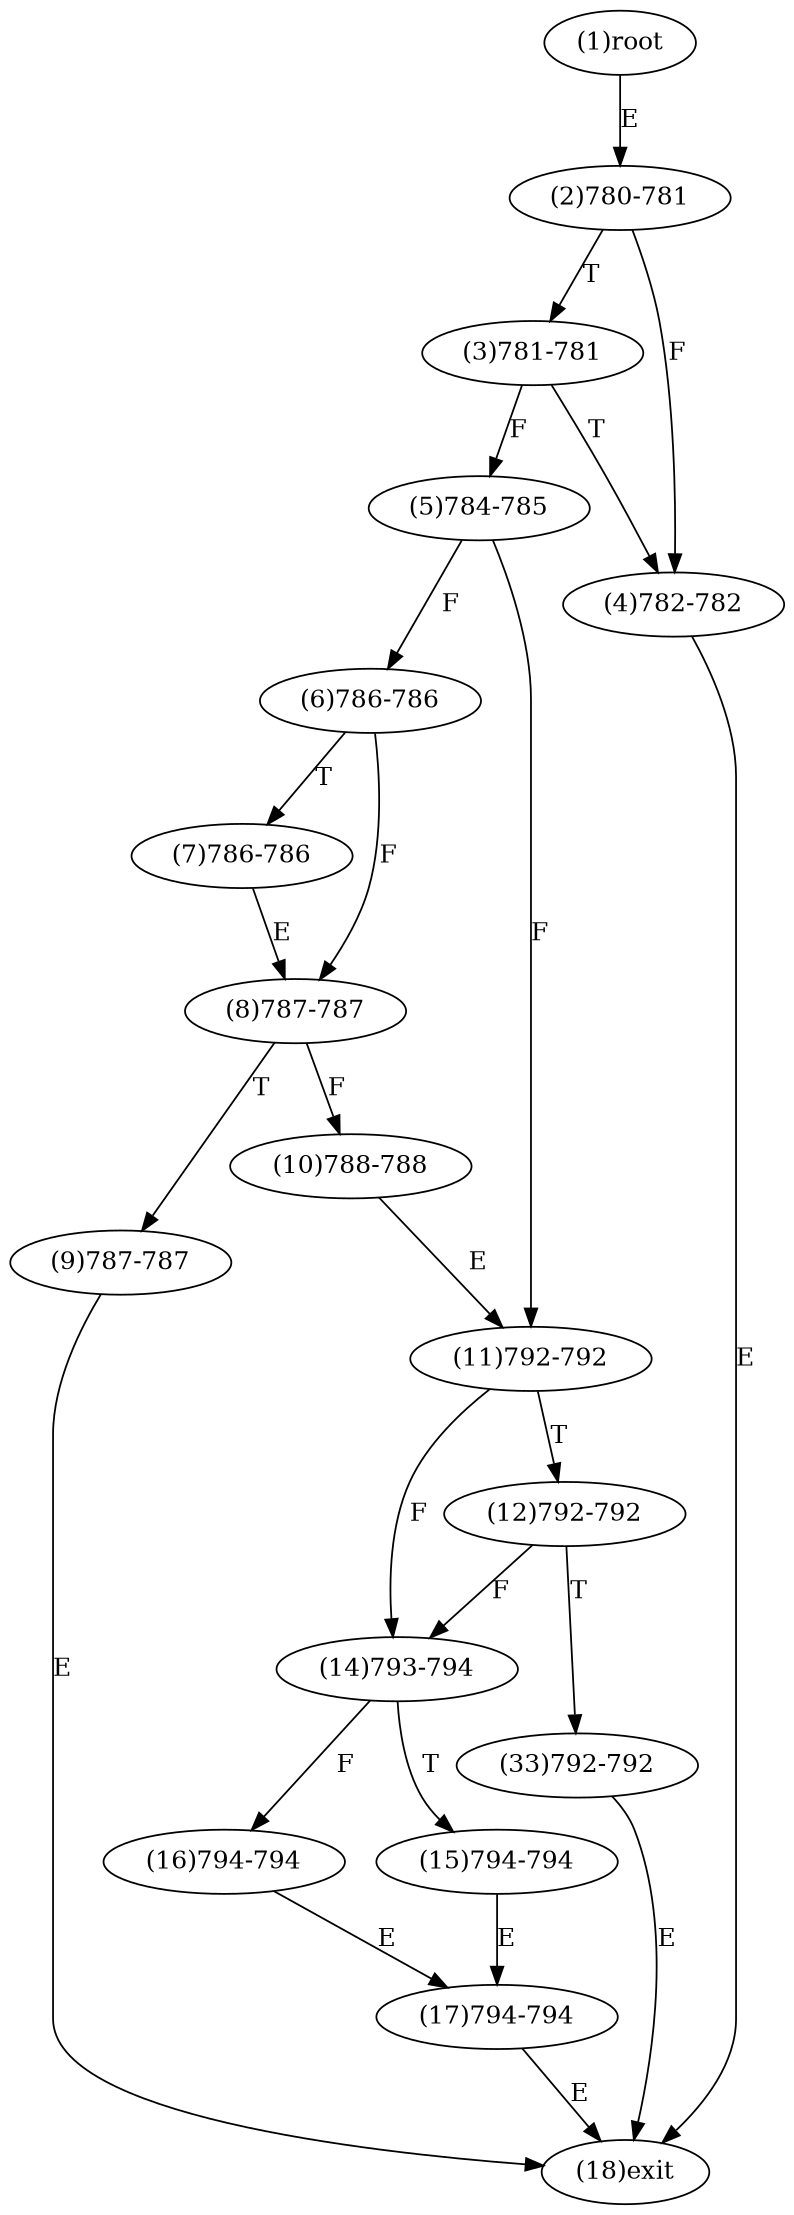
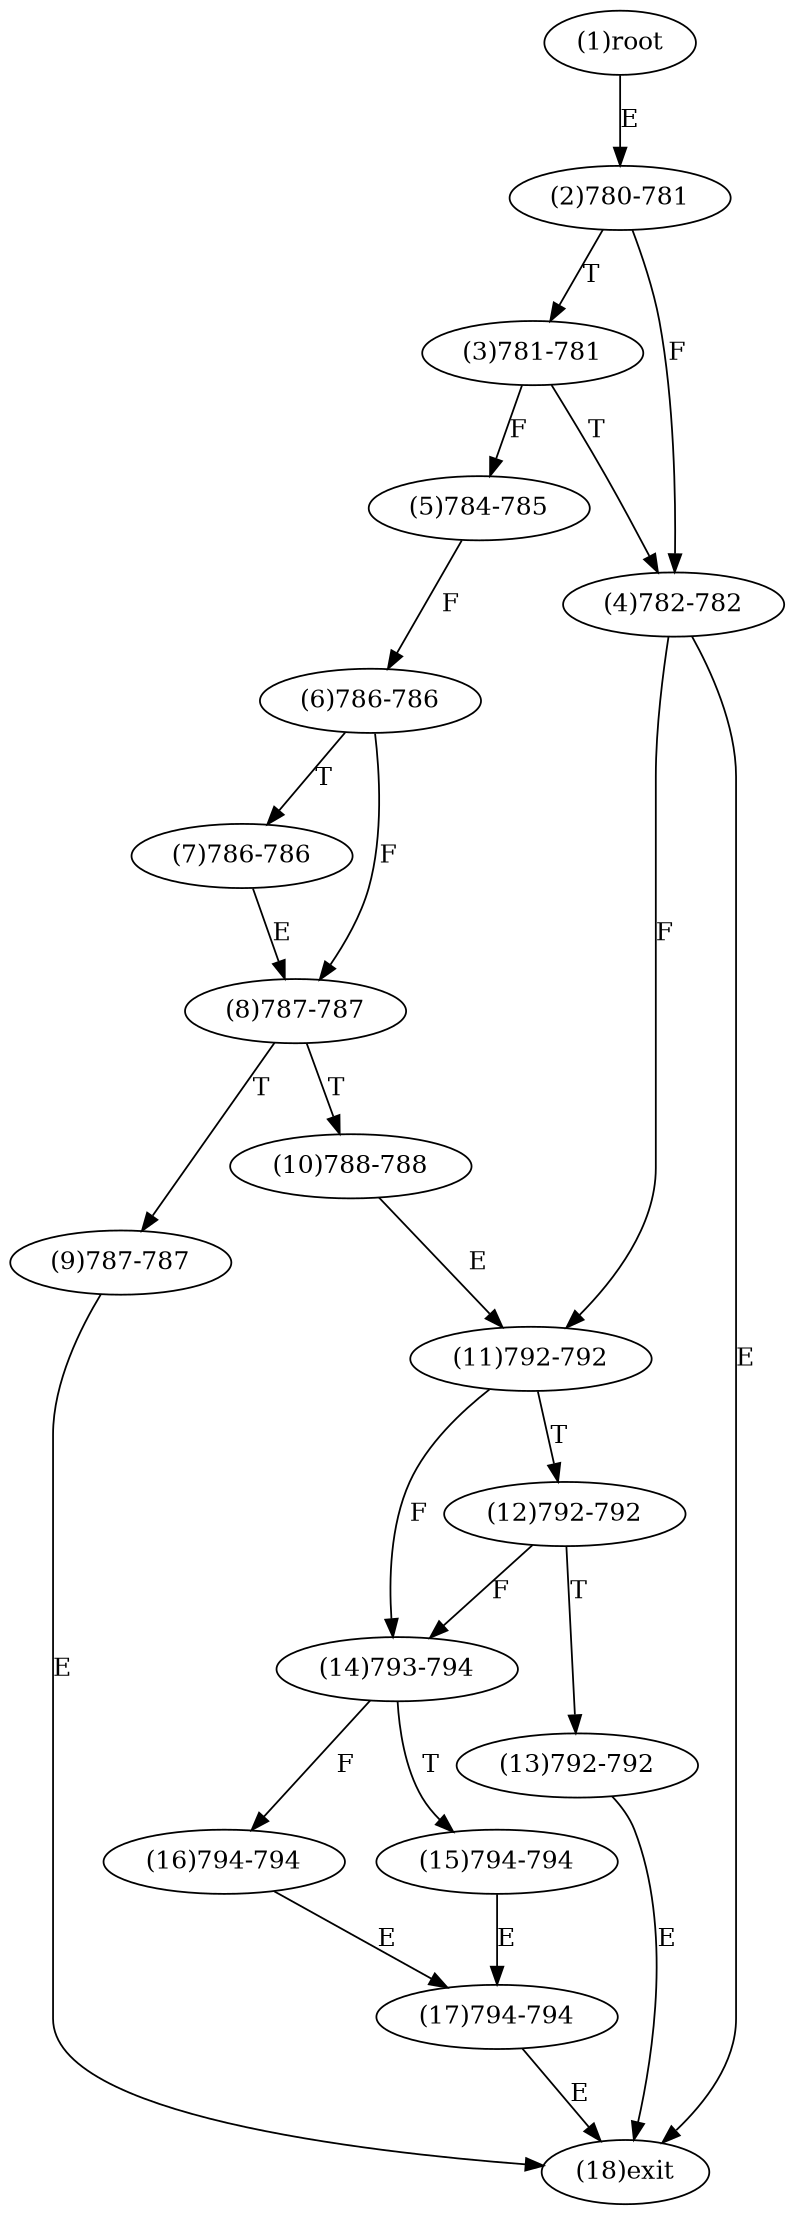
(531, 922) -> (656, 987)
(337, 1089) -> (337, 1089)
(577, 1766) -> (577, 1766)
